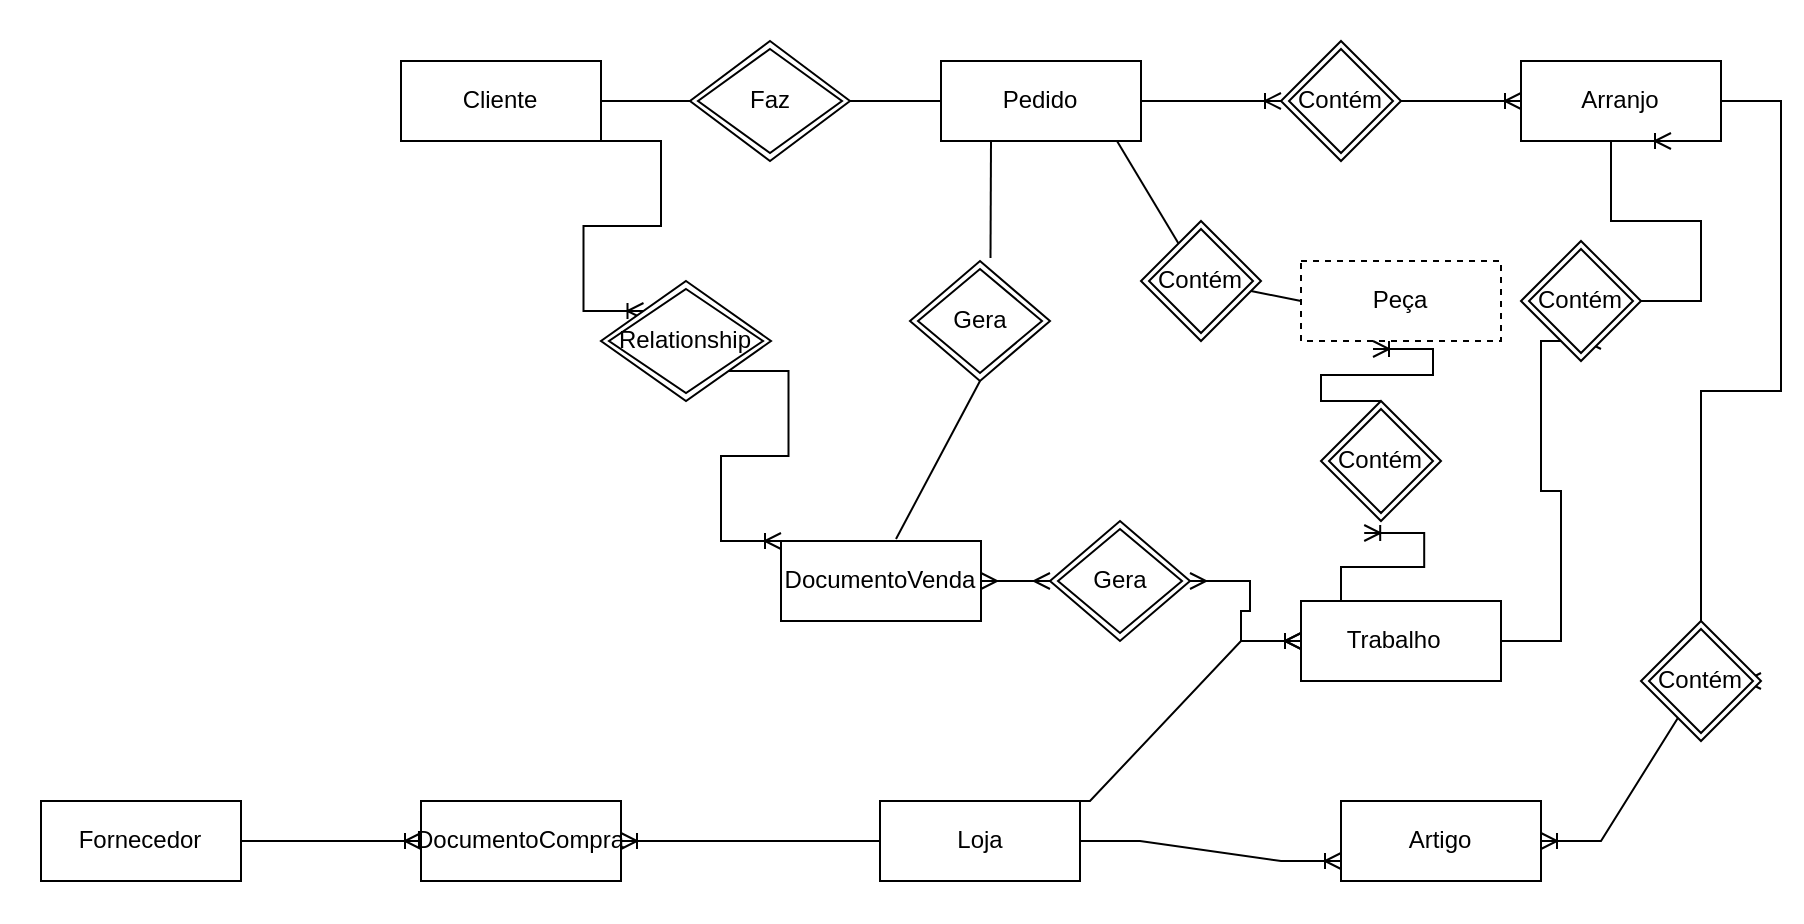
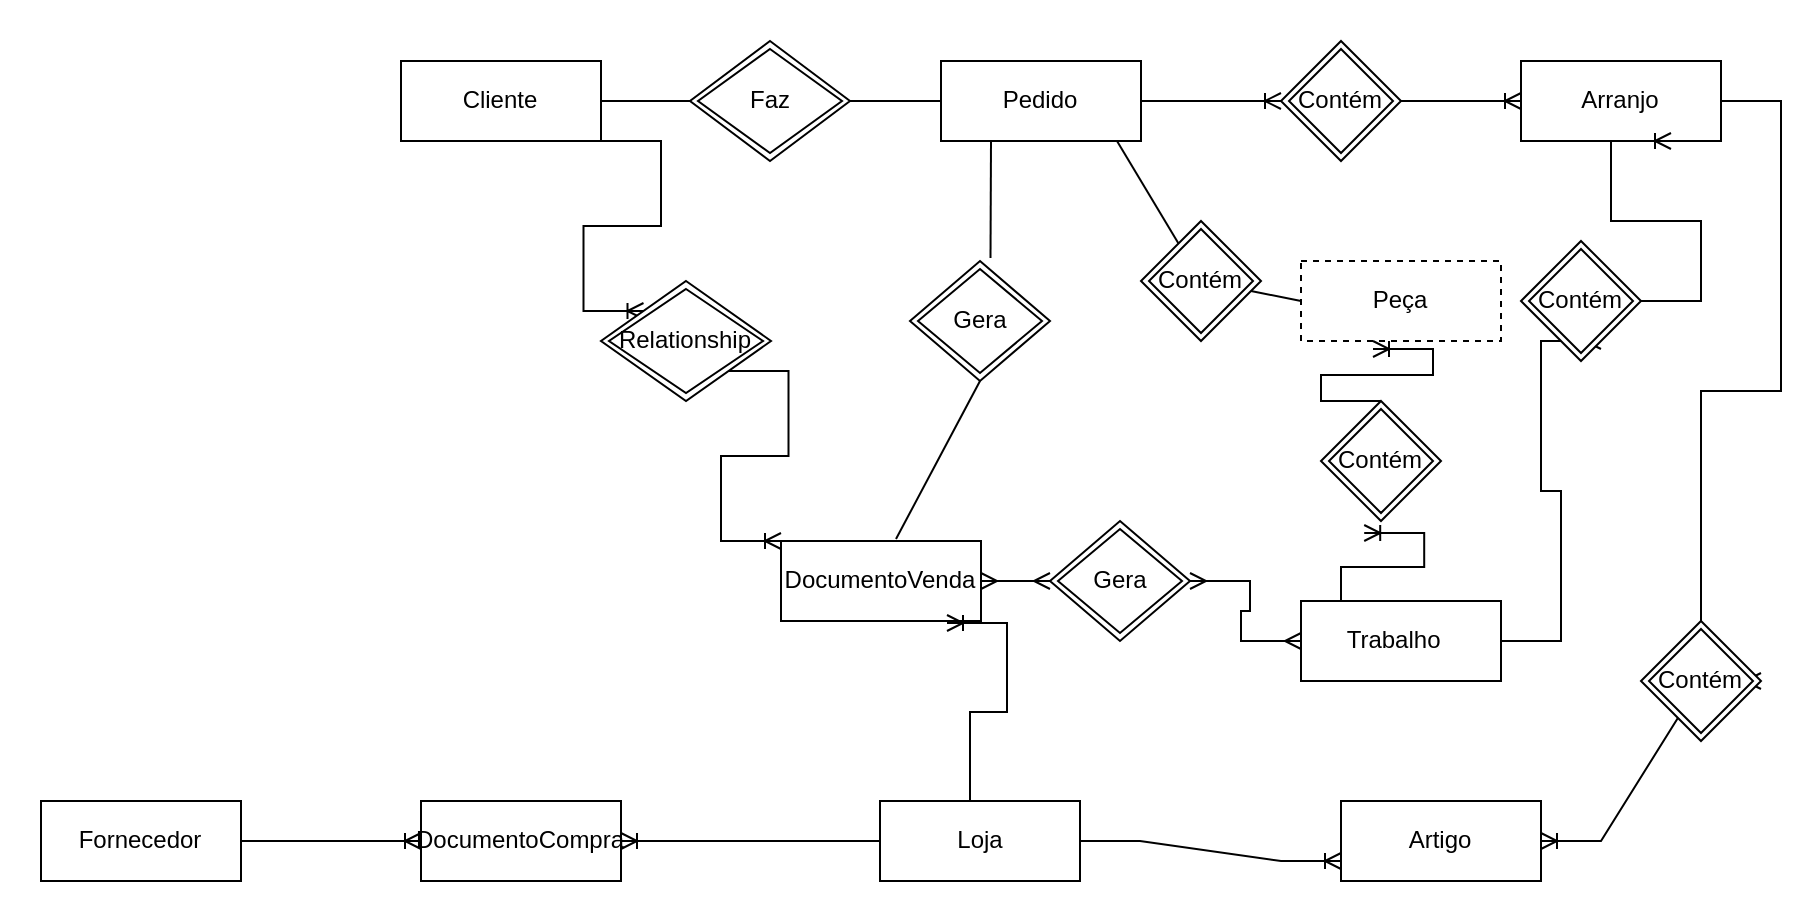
(1161, 725) -> (1007, 702)
